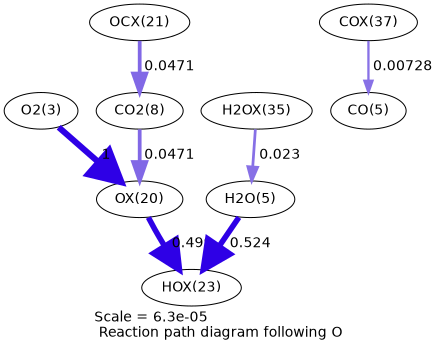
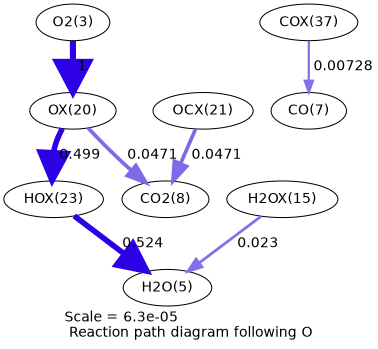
(257, 111) -> (282, 199)
(368, 111) -> (309, 111)
(140, 146) -> (109, 150)
(229, 232) -> (99, 235)
